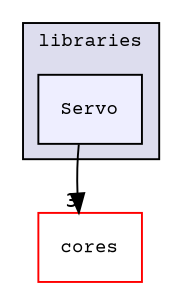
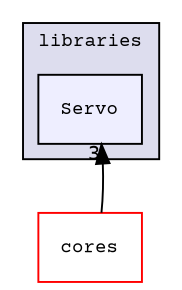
(77, 171) -> (103, 188)
